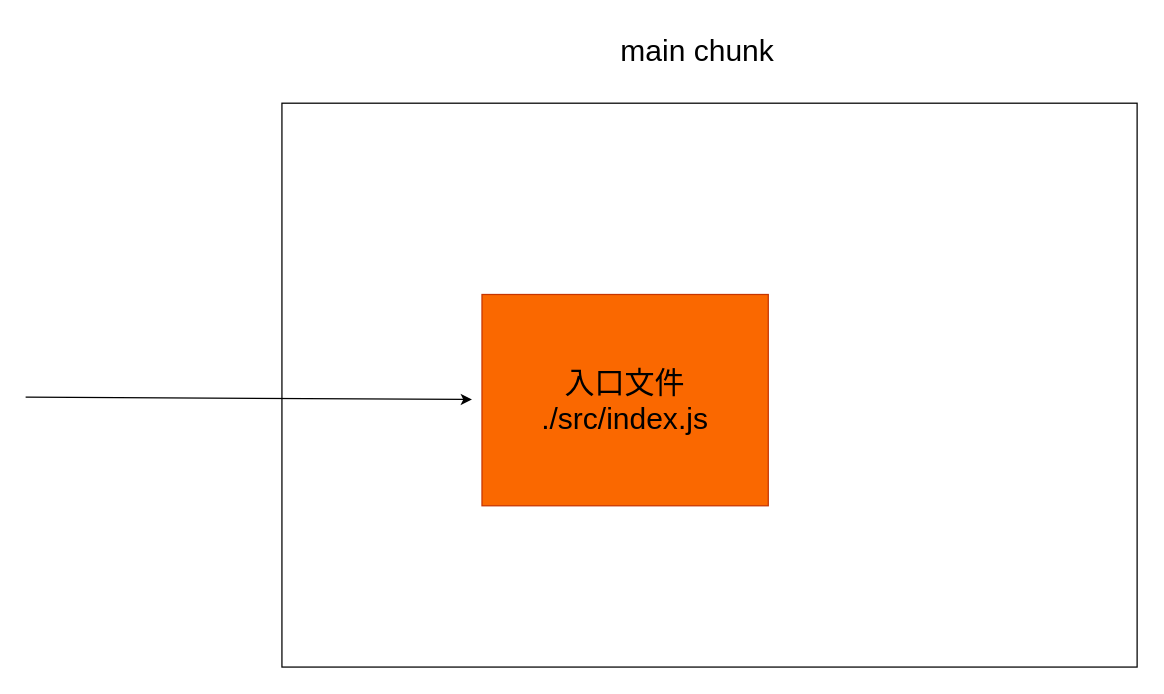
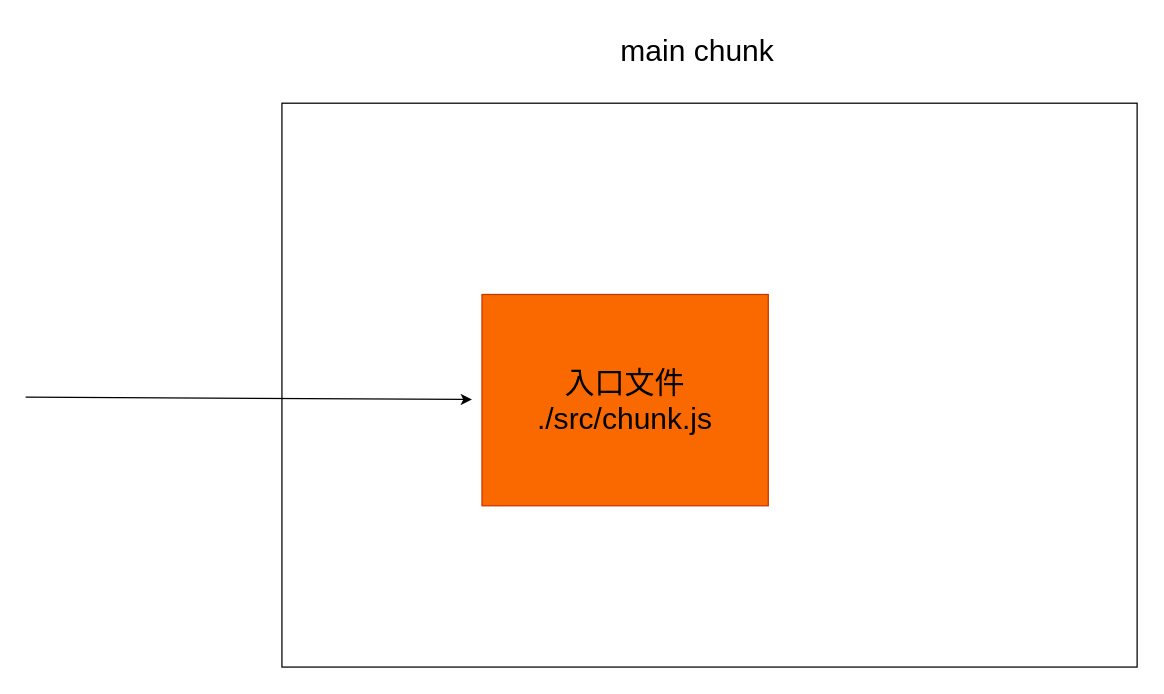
(625, 401) -> (625, 401)
